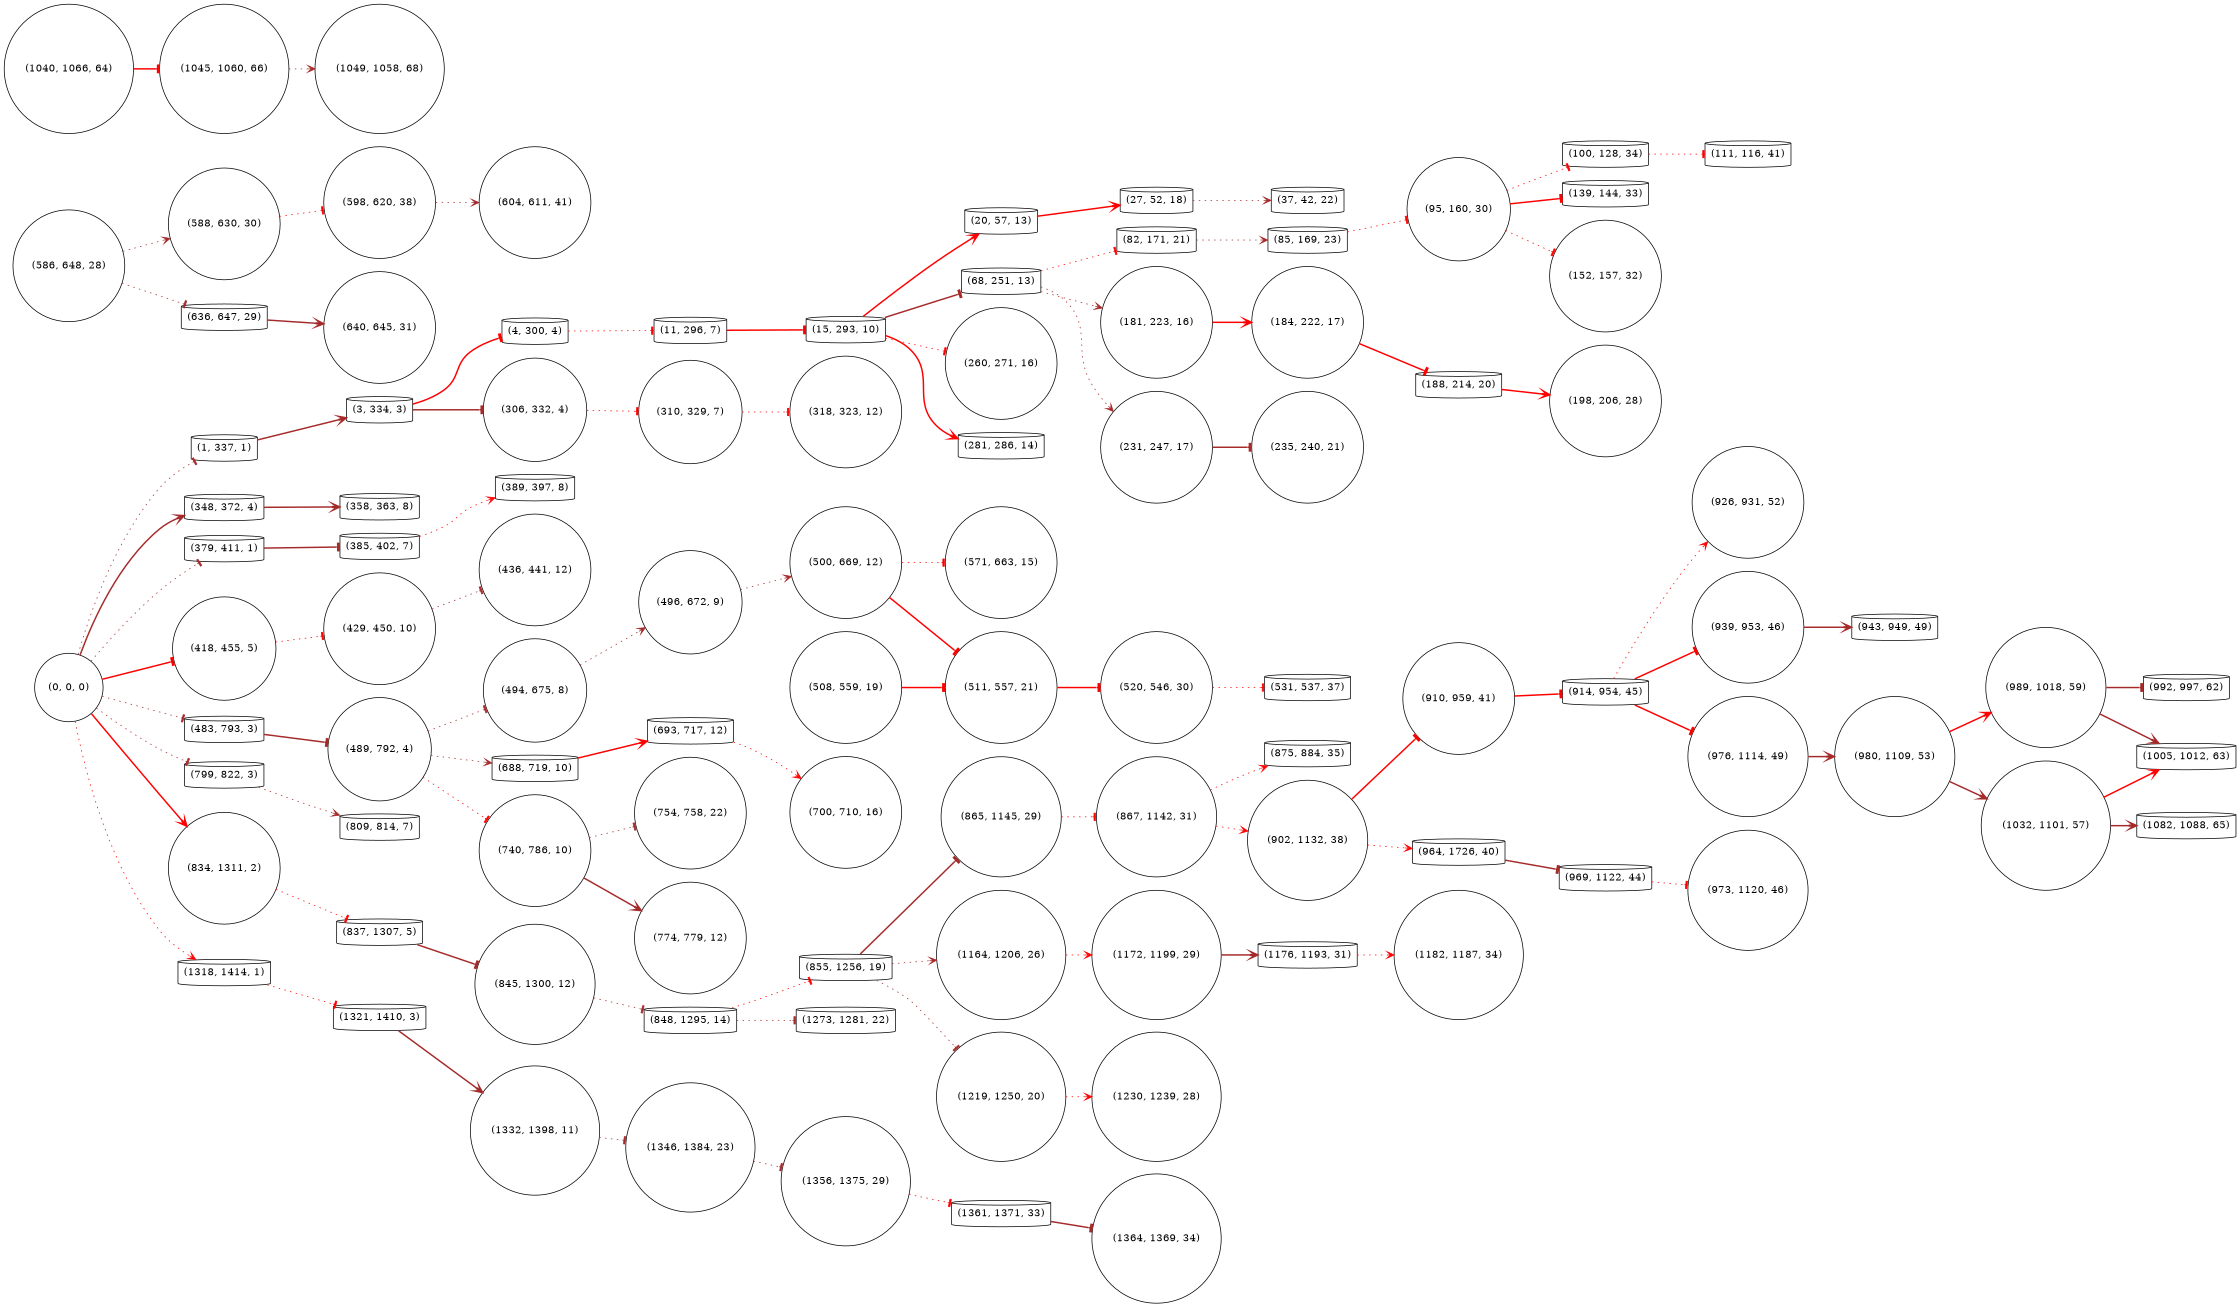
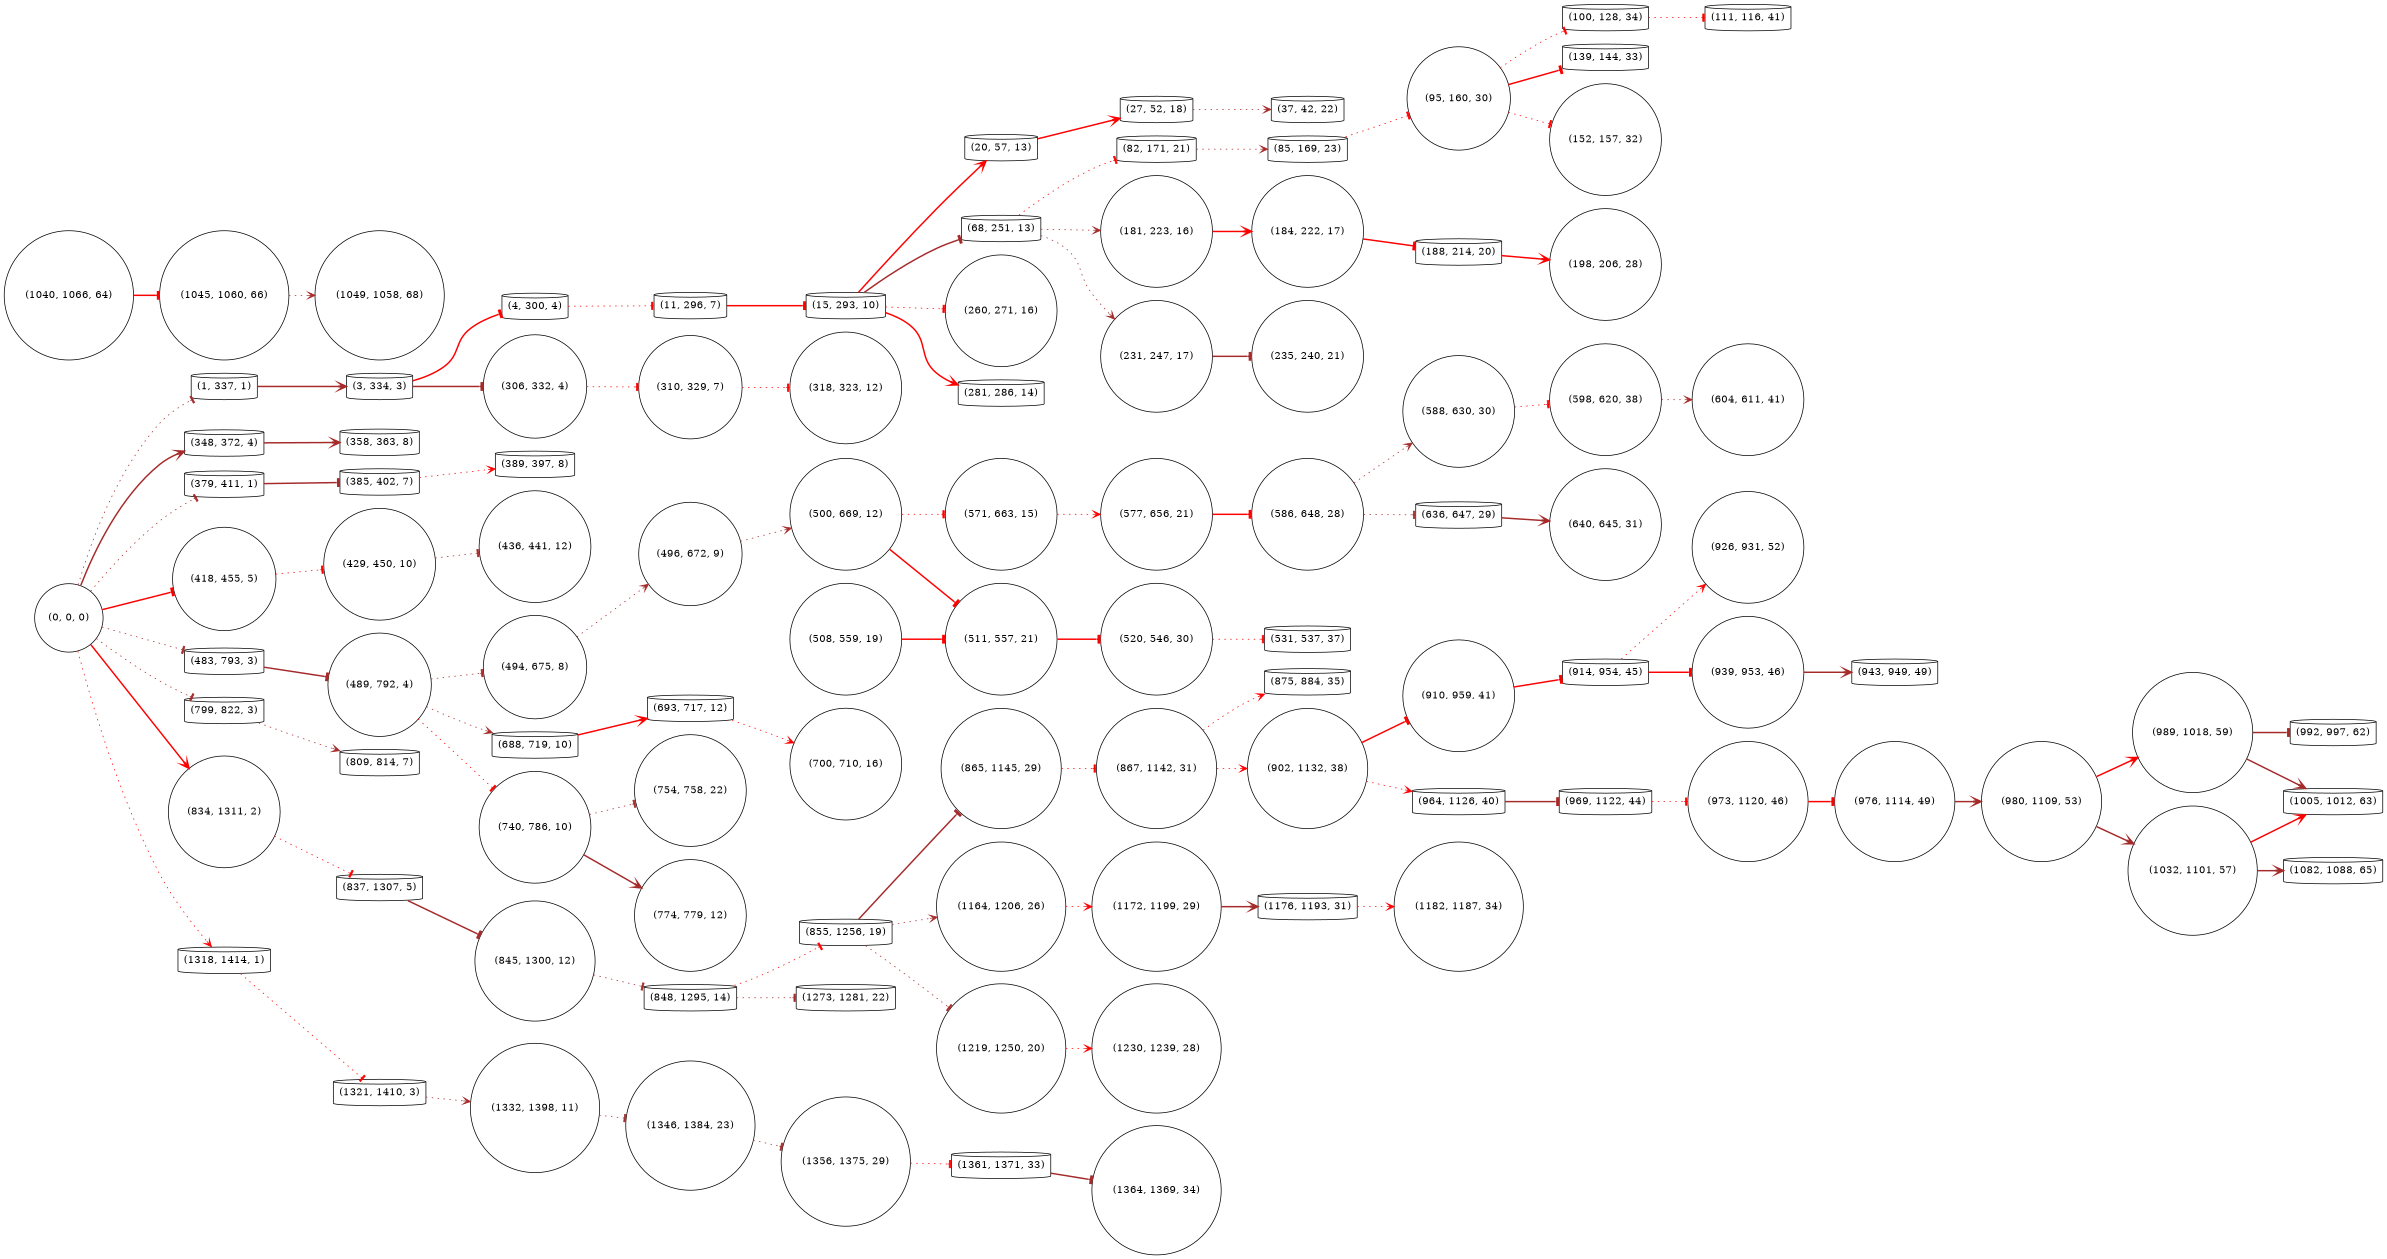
none -> (1157, 514)
(1662, 718) -> (1819, 802)
(1459, 852) -> (1459, 802)
(438, 1059) -> (445, 1099)
